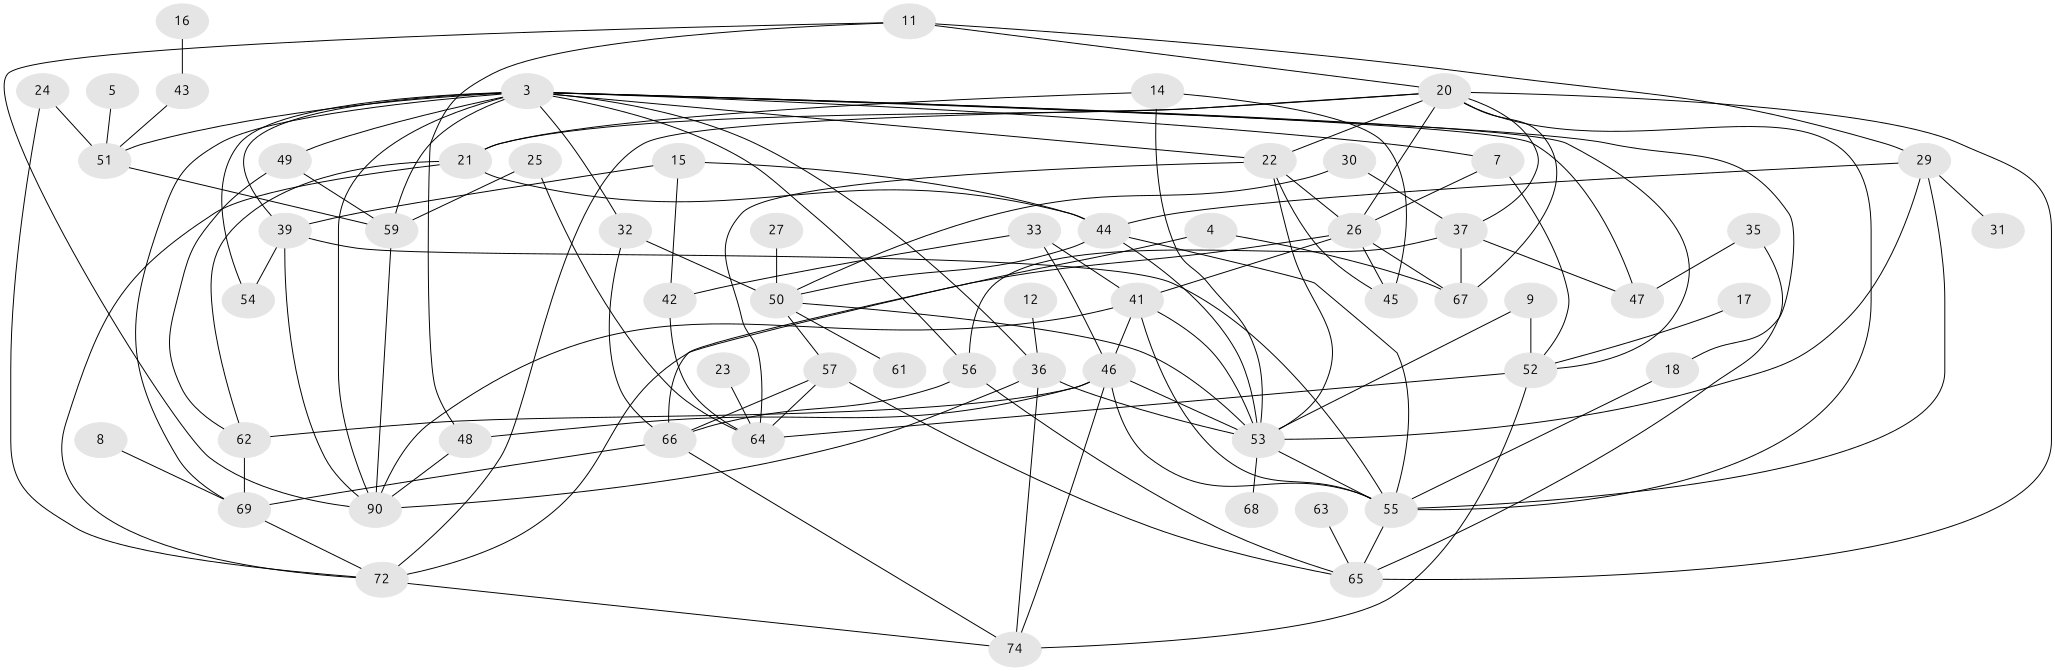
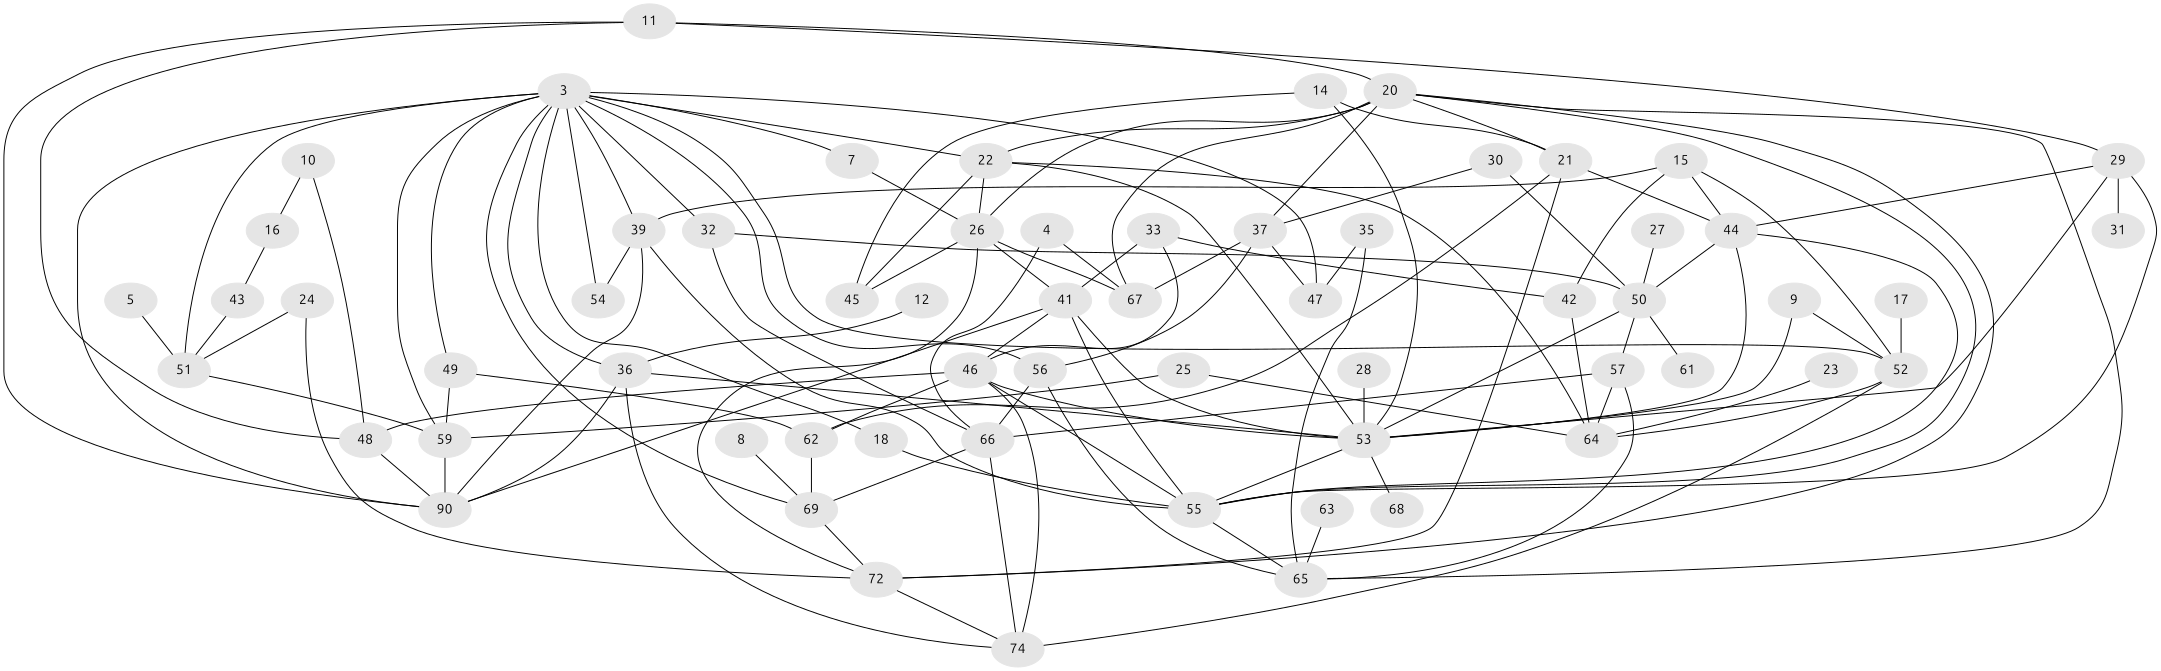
none -> (308, 161)
(1559, 263) -> (1807, 251)
none -> (1364, 370)
